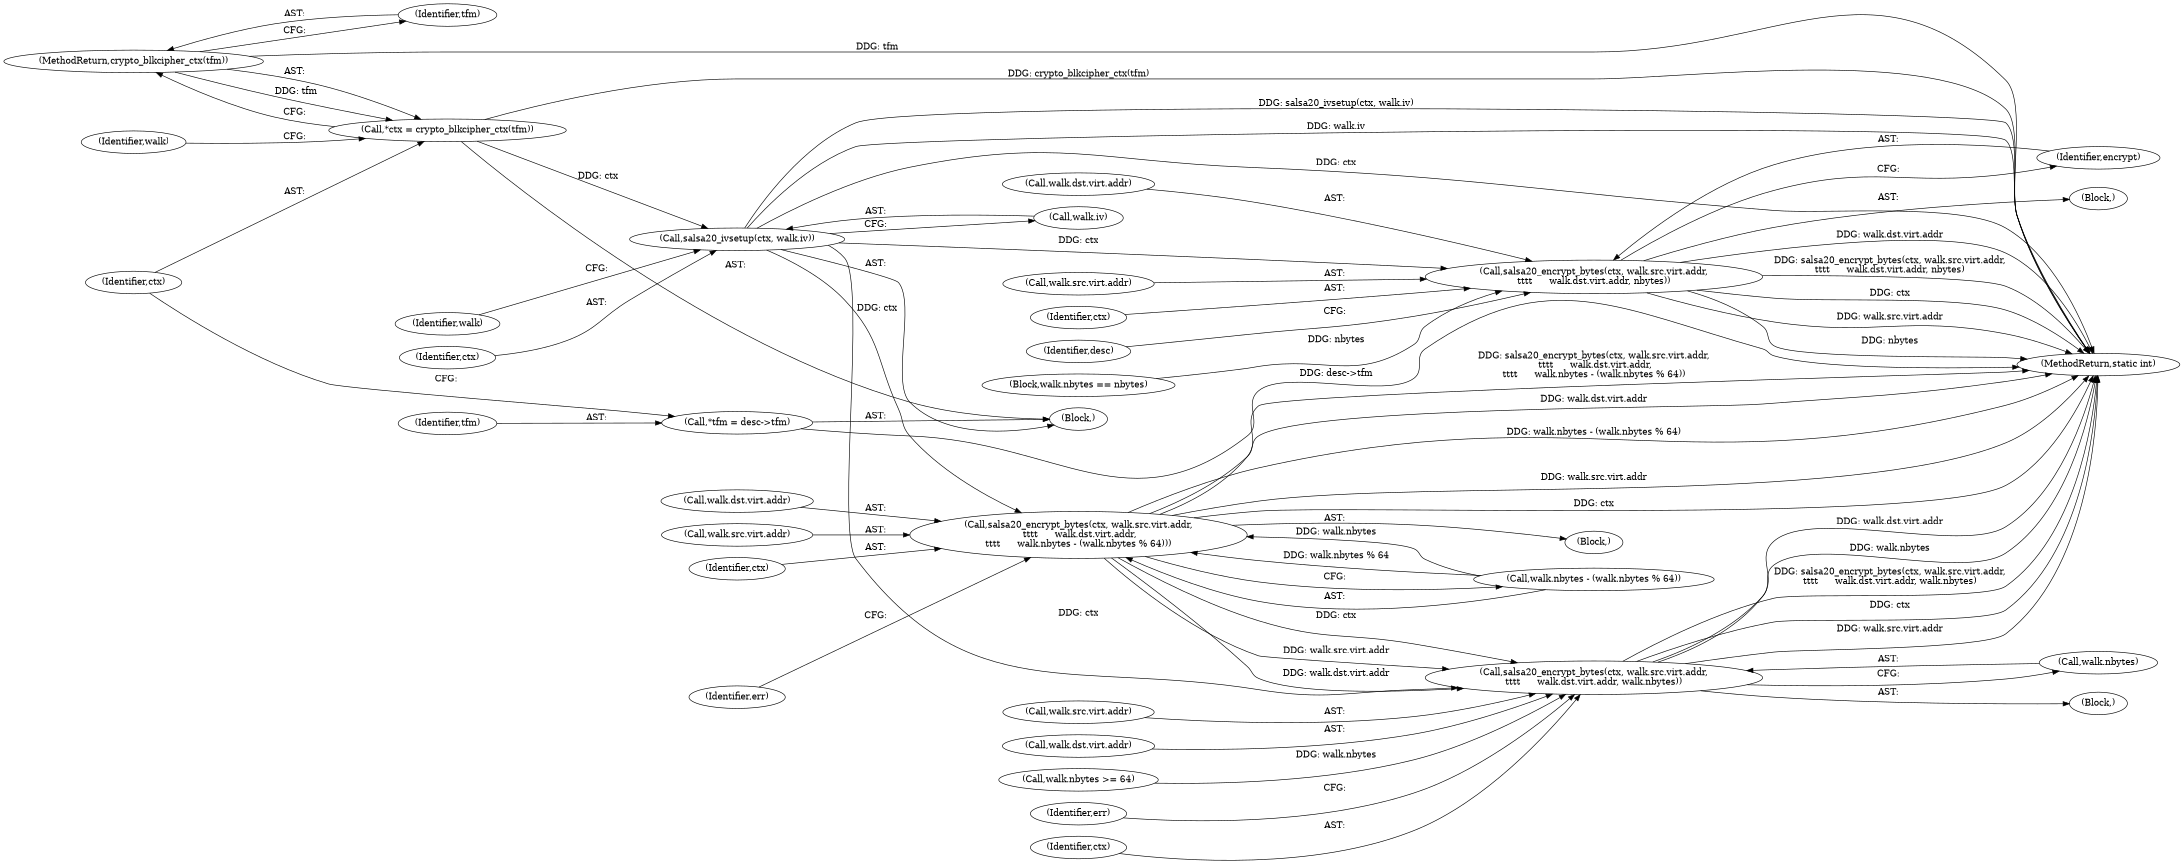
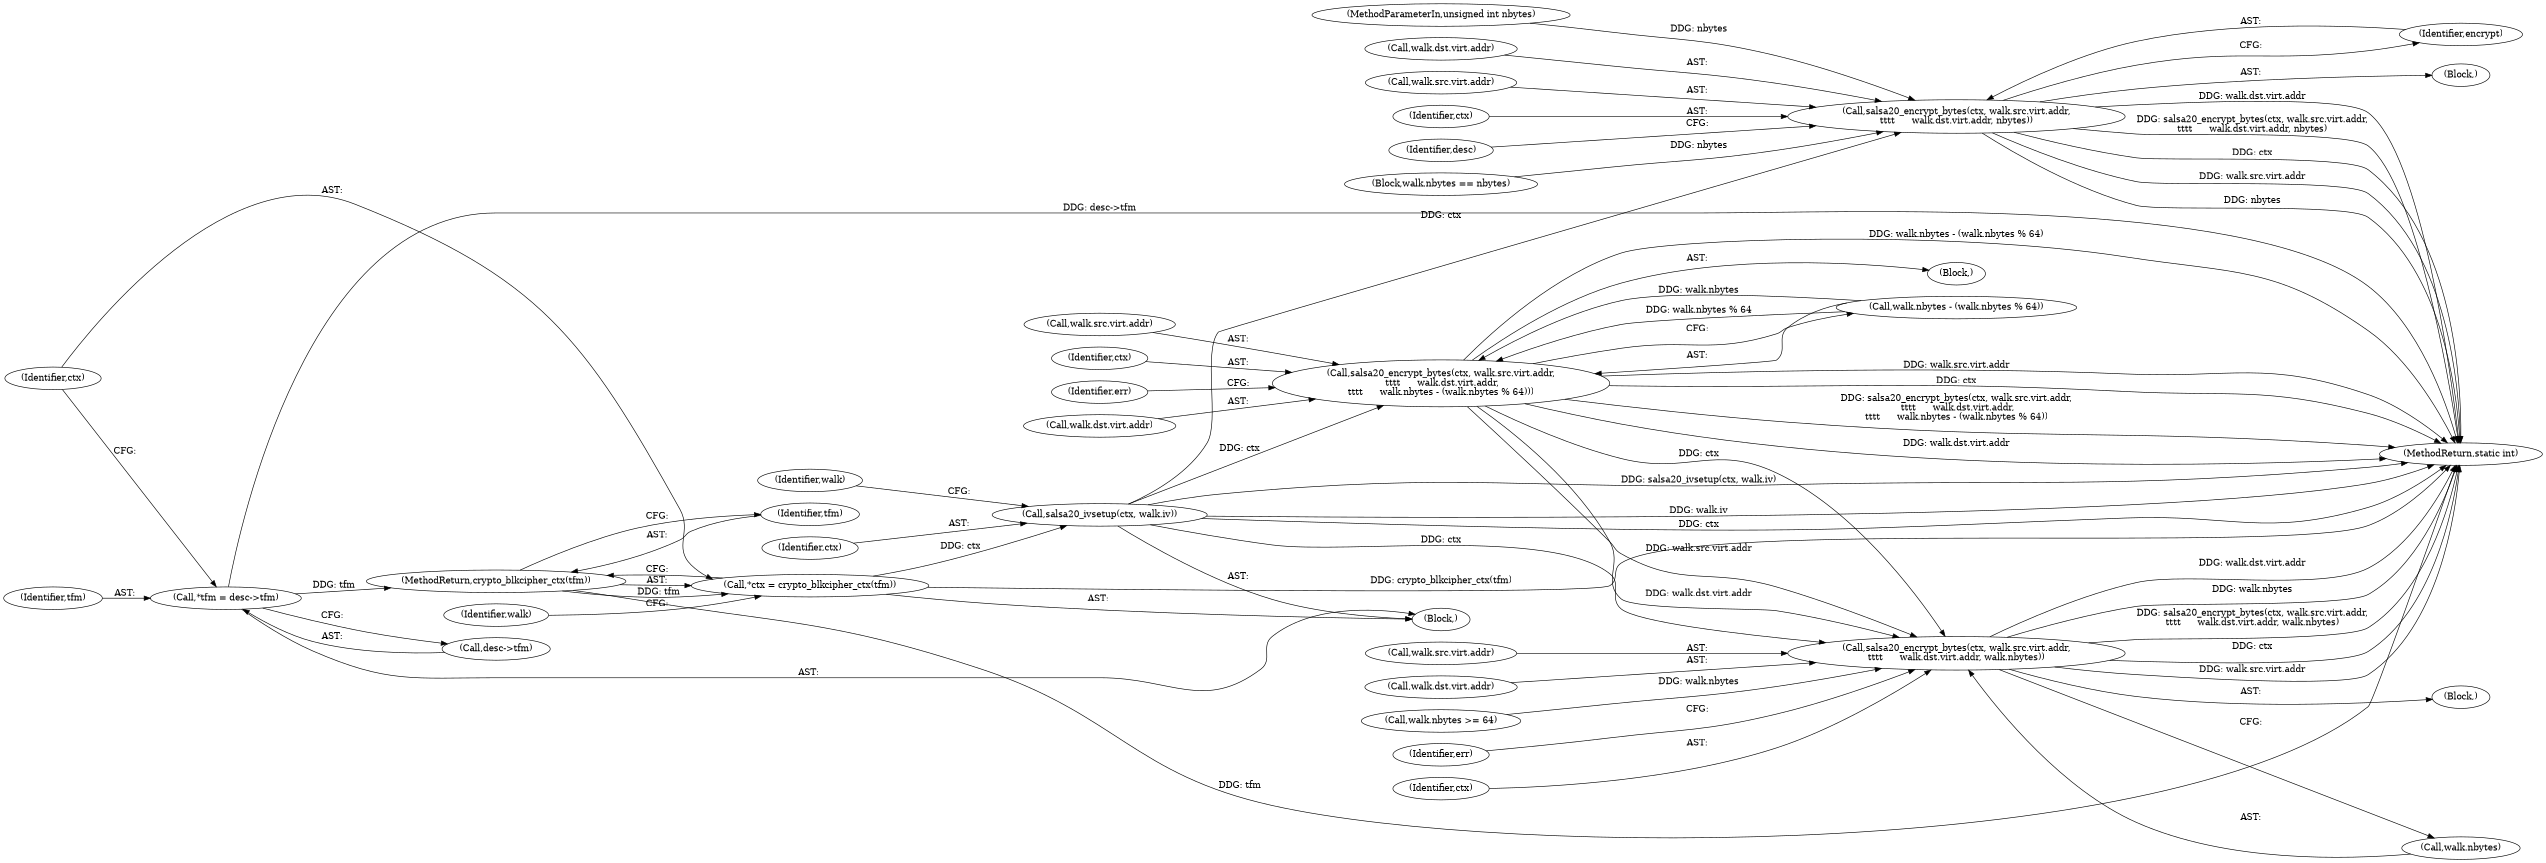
none -> (1441, 15)
(1079, 218) -> none
none -> (340, 591)
none -> (496, 649)
